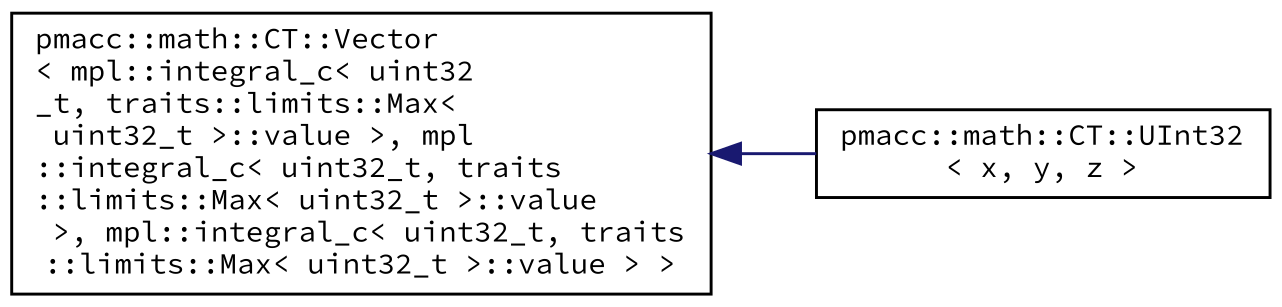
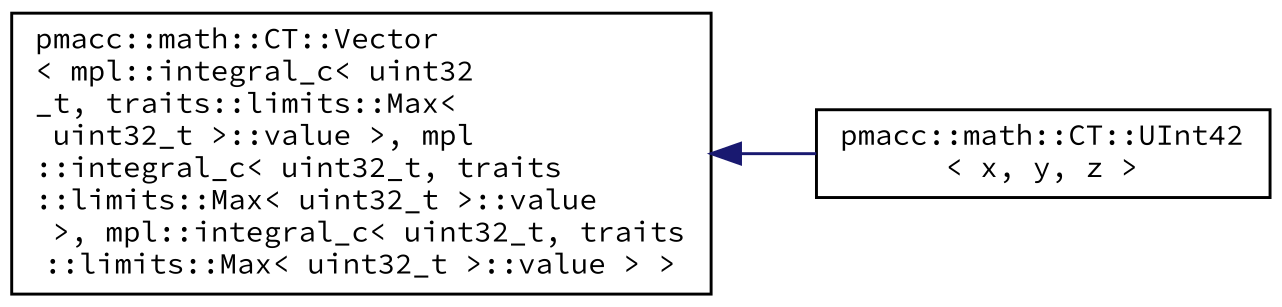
(1043, 154) -> (1043, 154)
